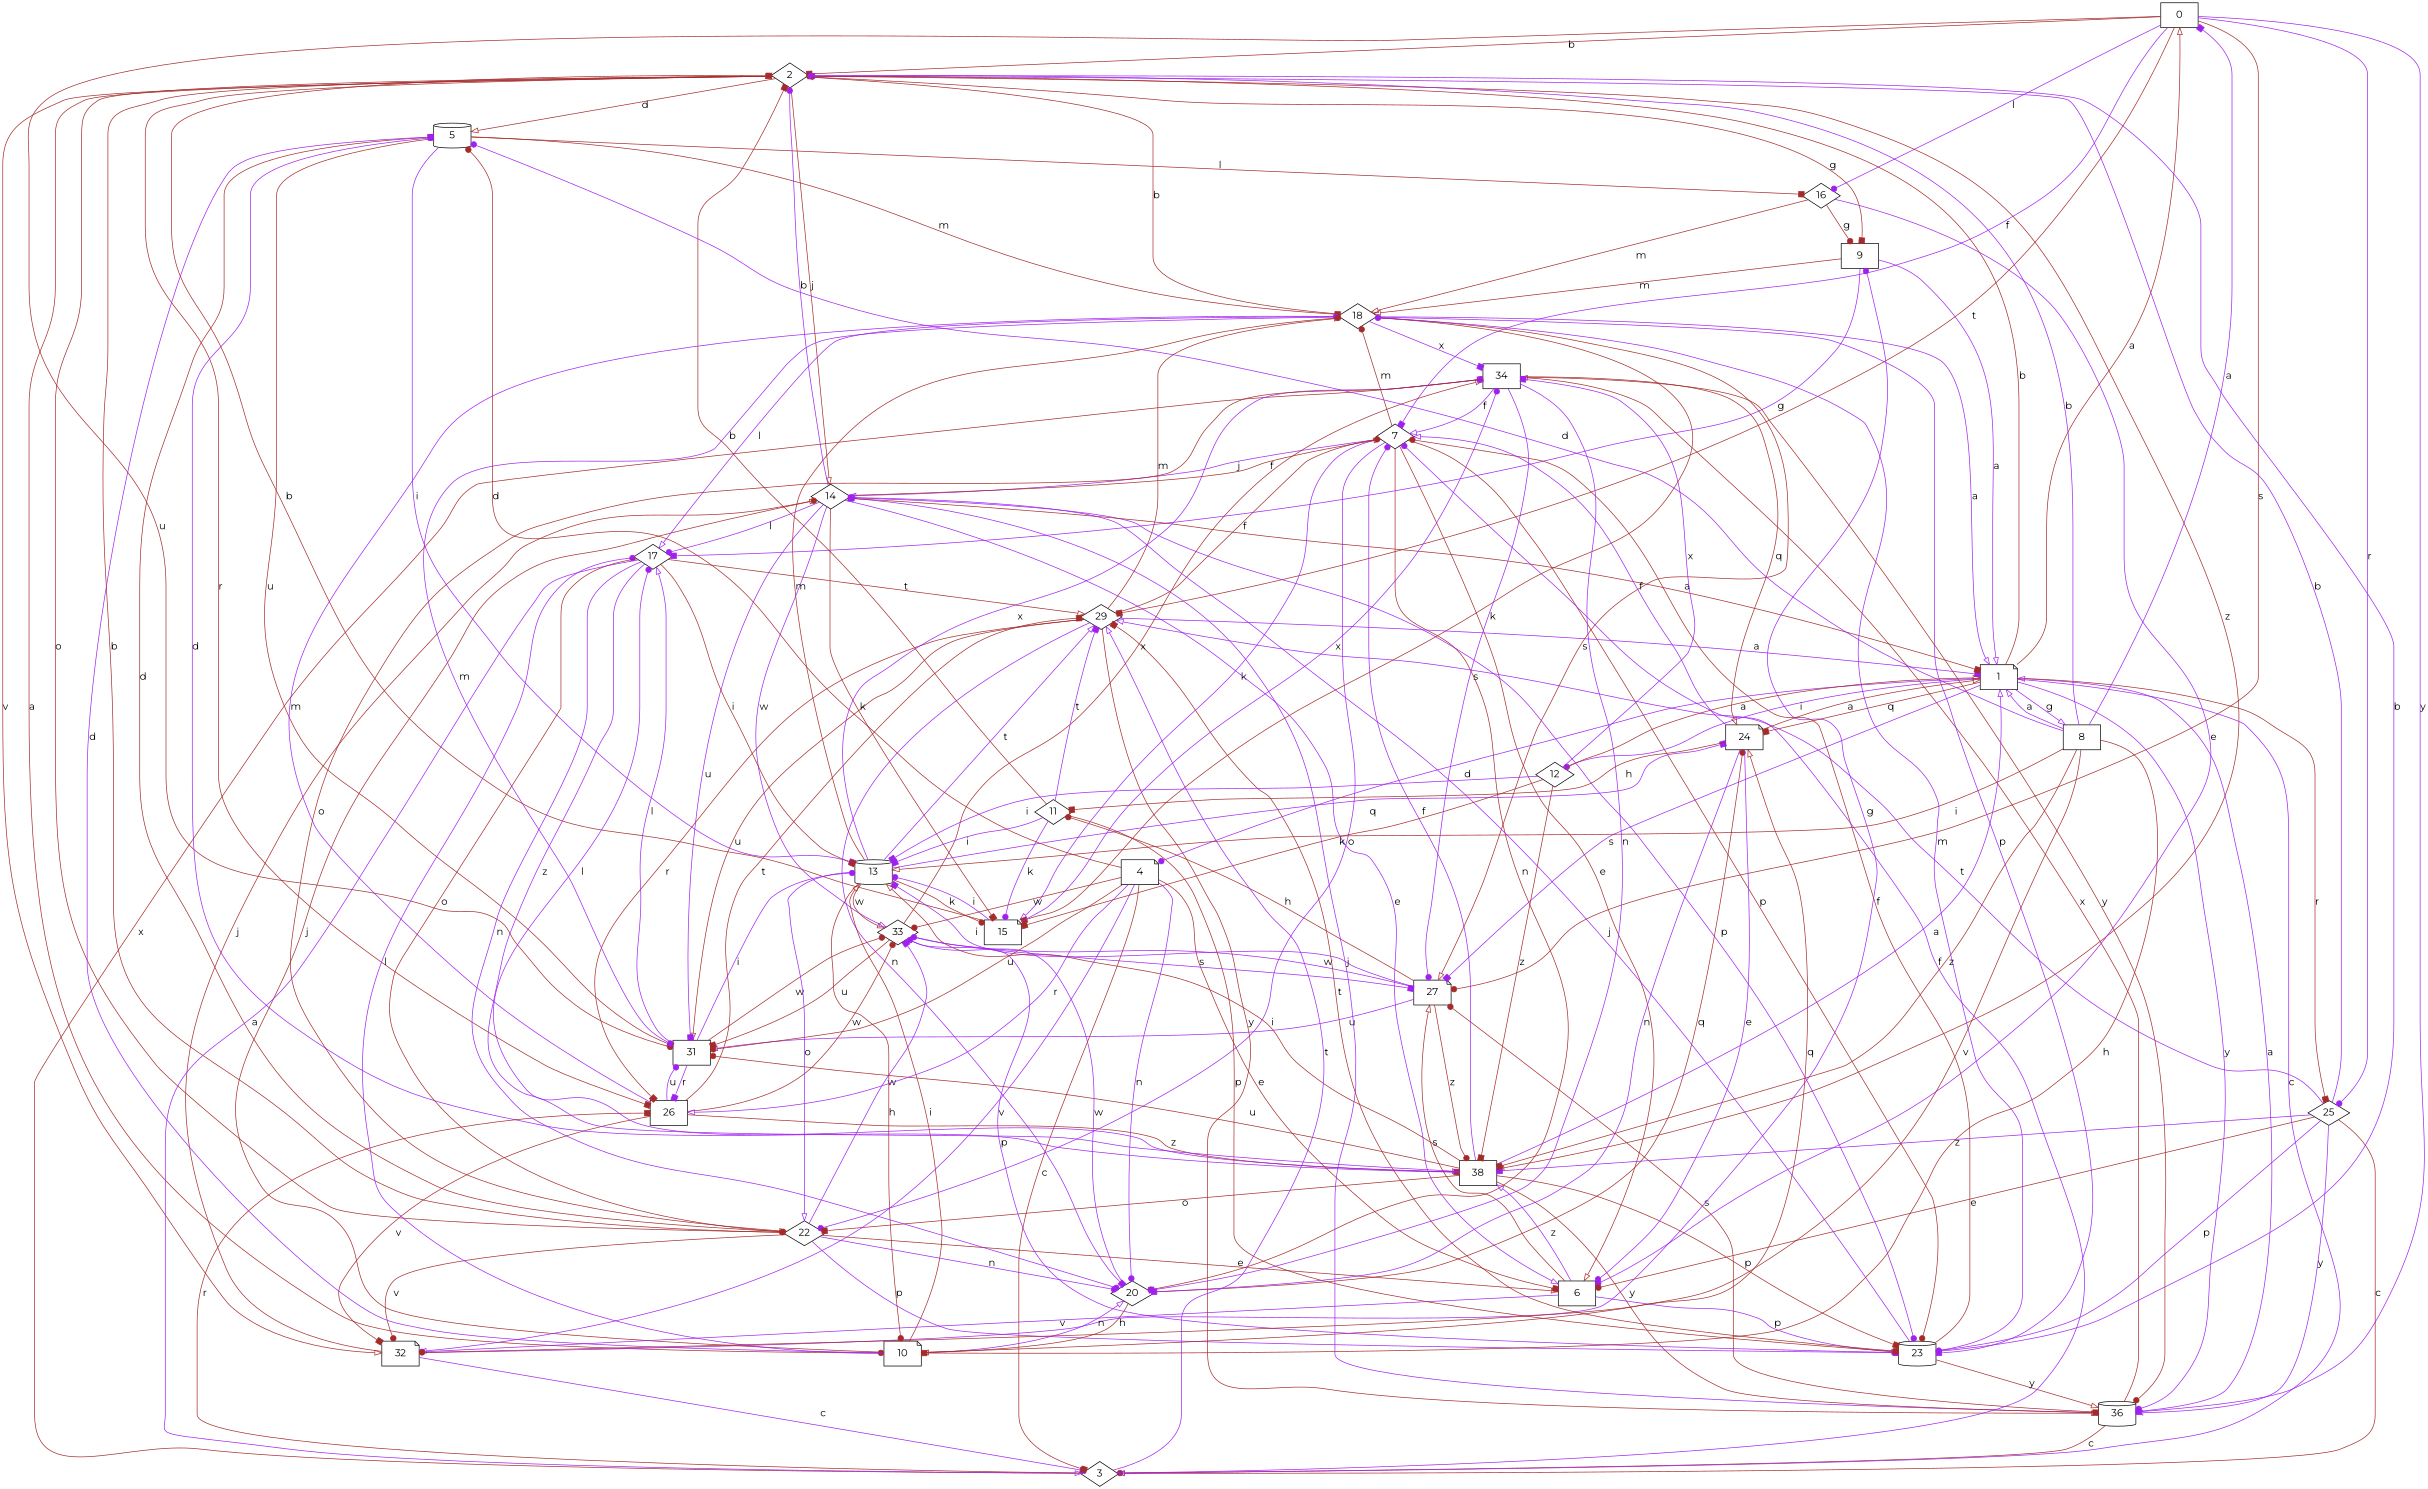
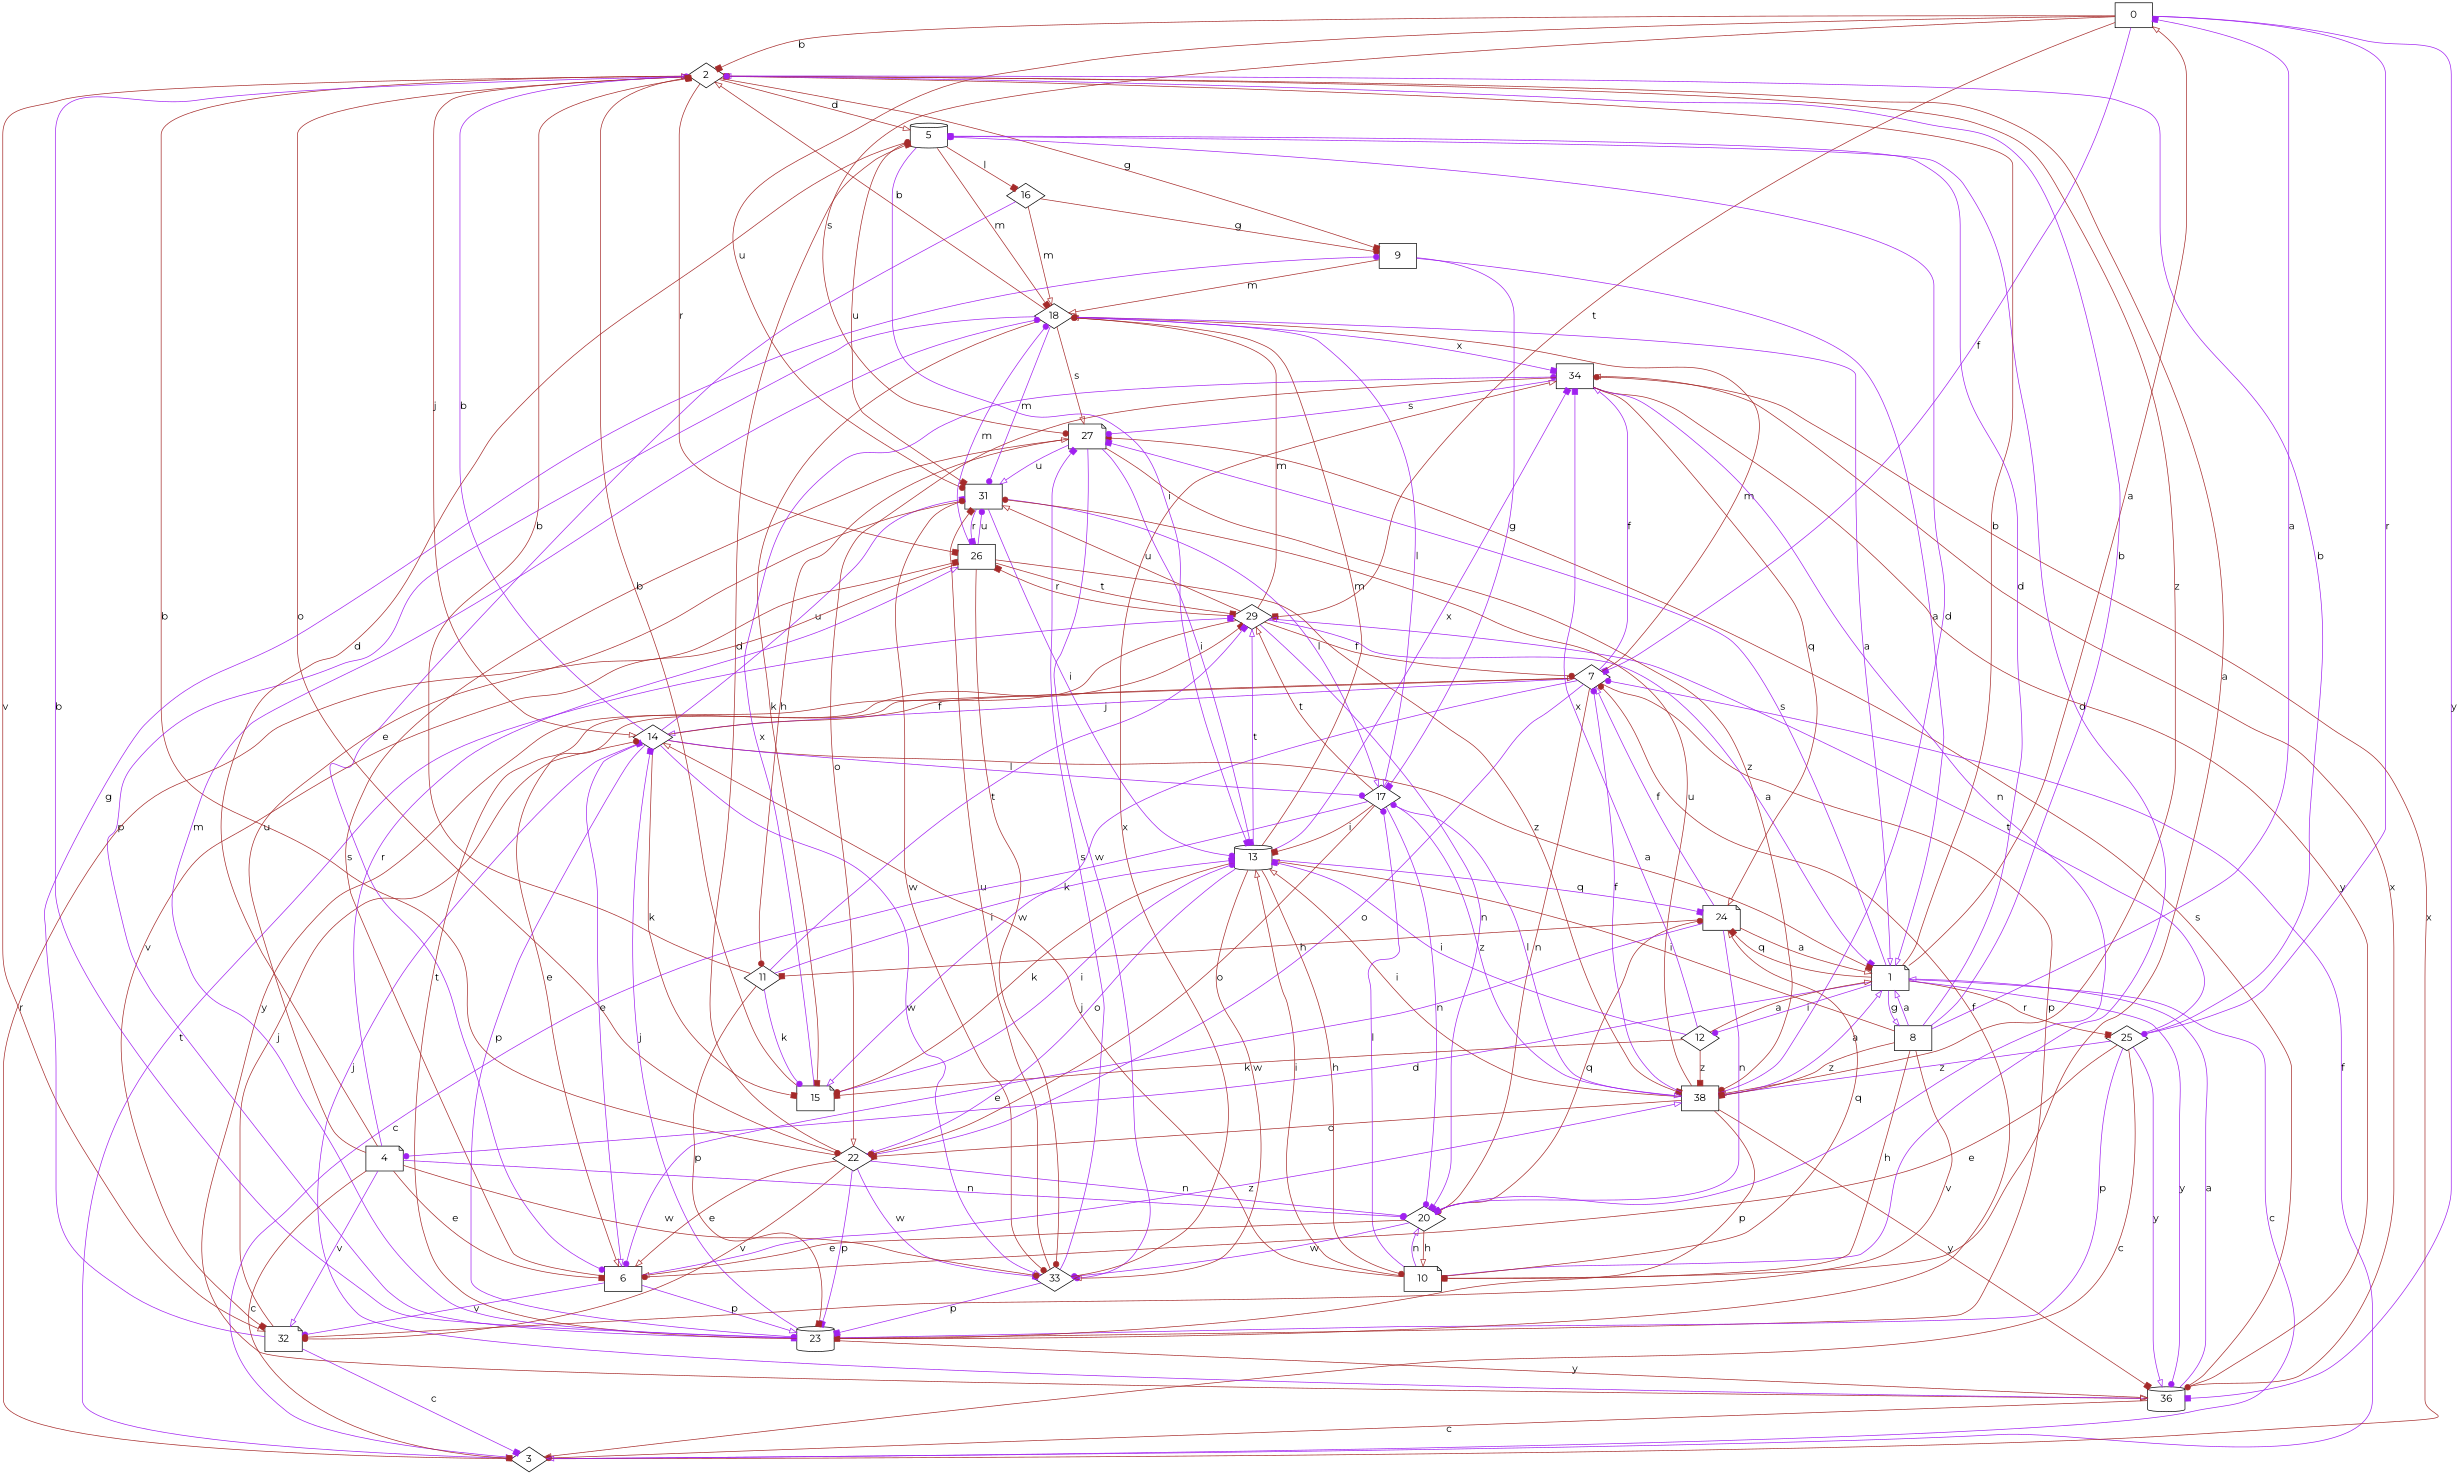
(1999, 107) -> none
(1463, 416) -> (1627, 530)
(255, 1023) -> (396, 1128)
(1323, 1068) -> (294, 900)
none -> (1026, 1235)
